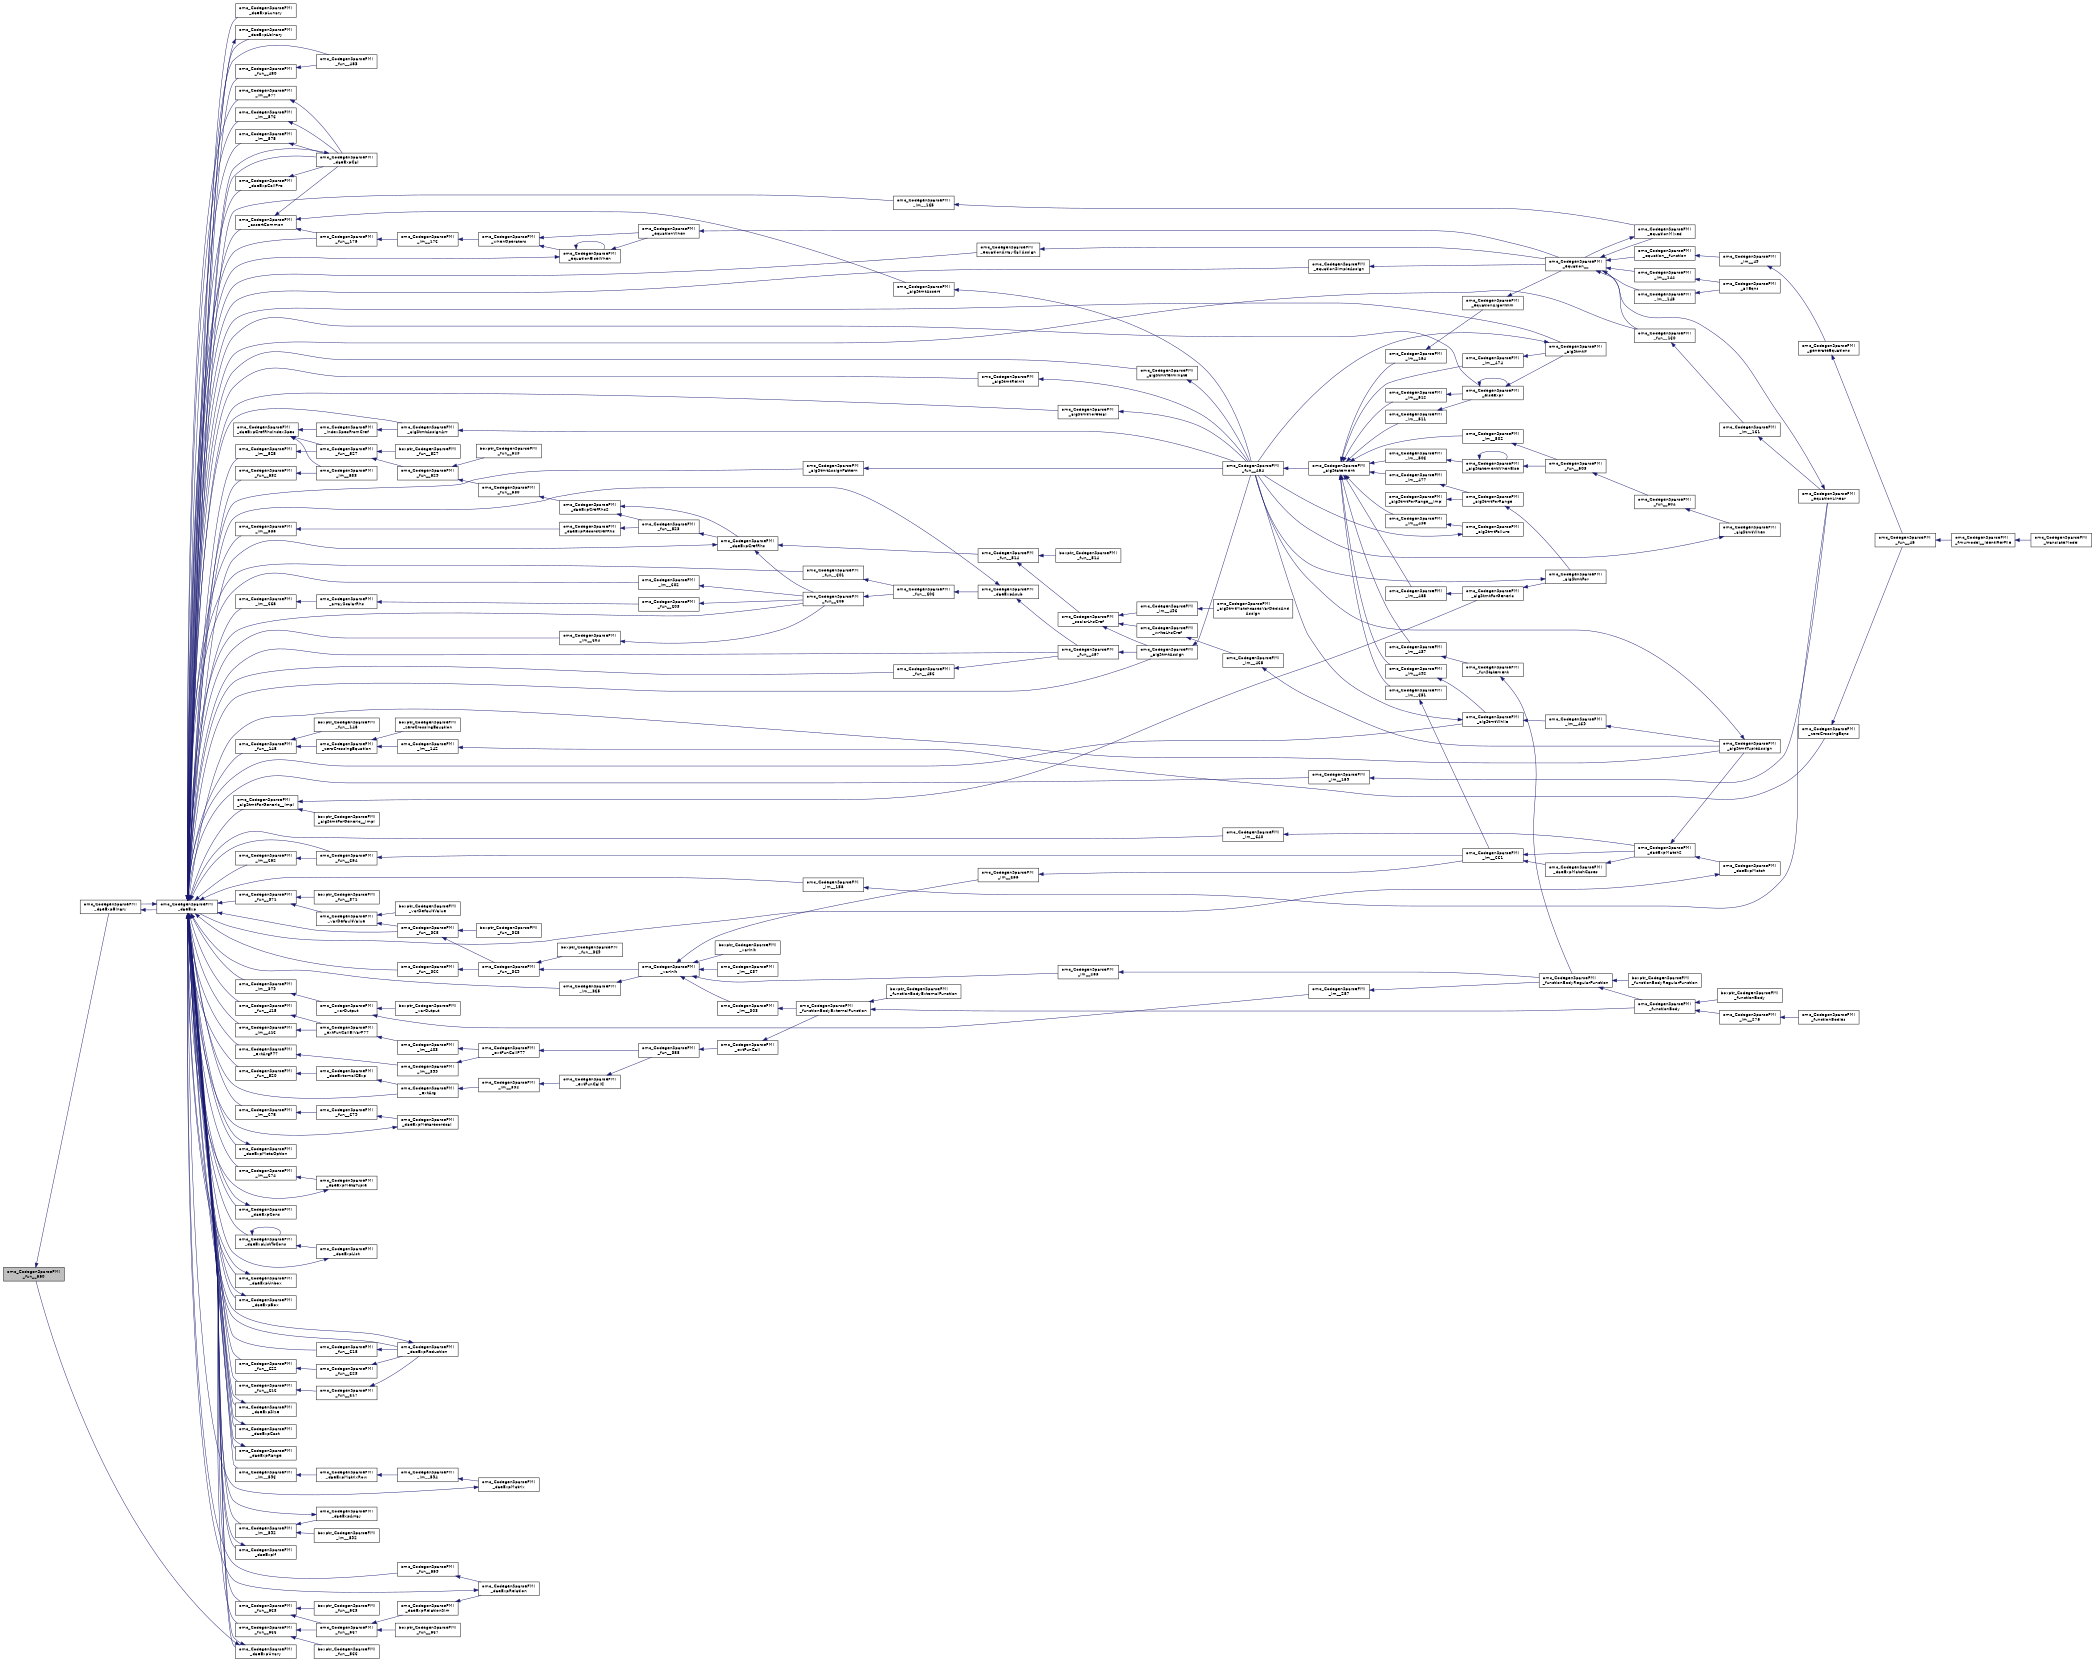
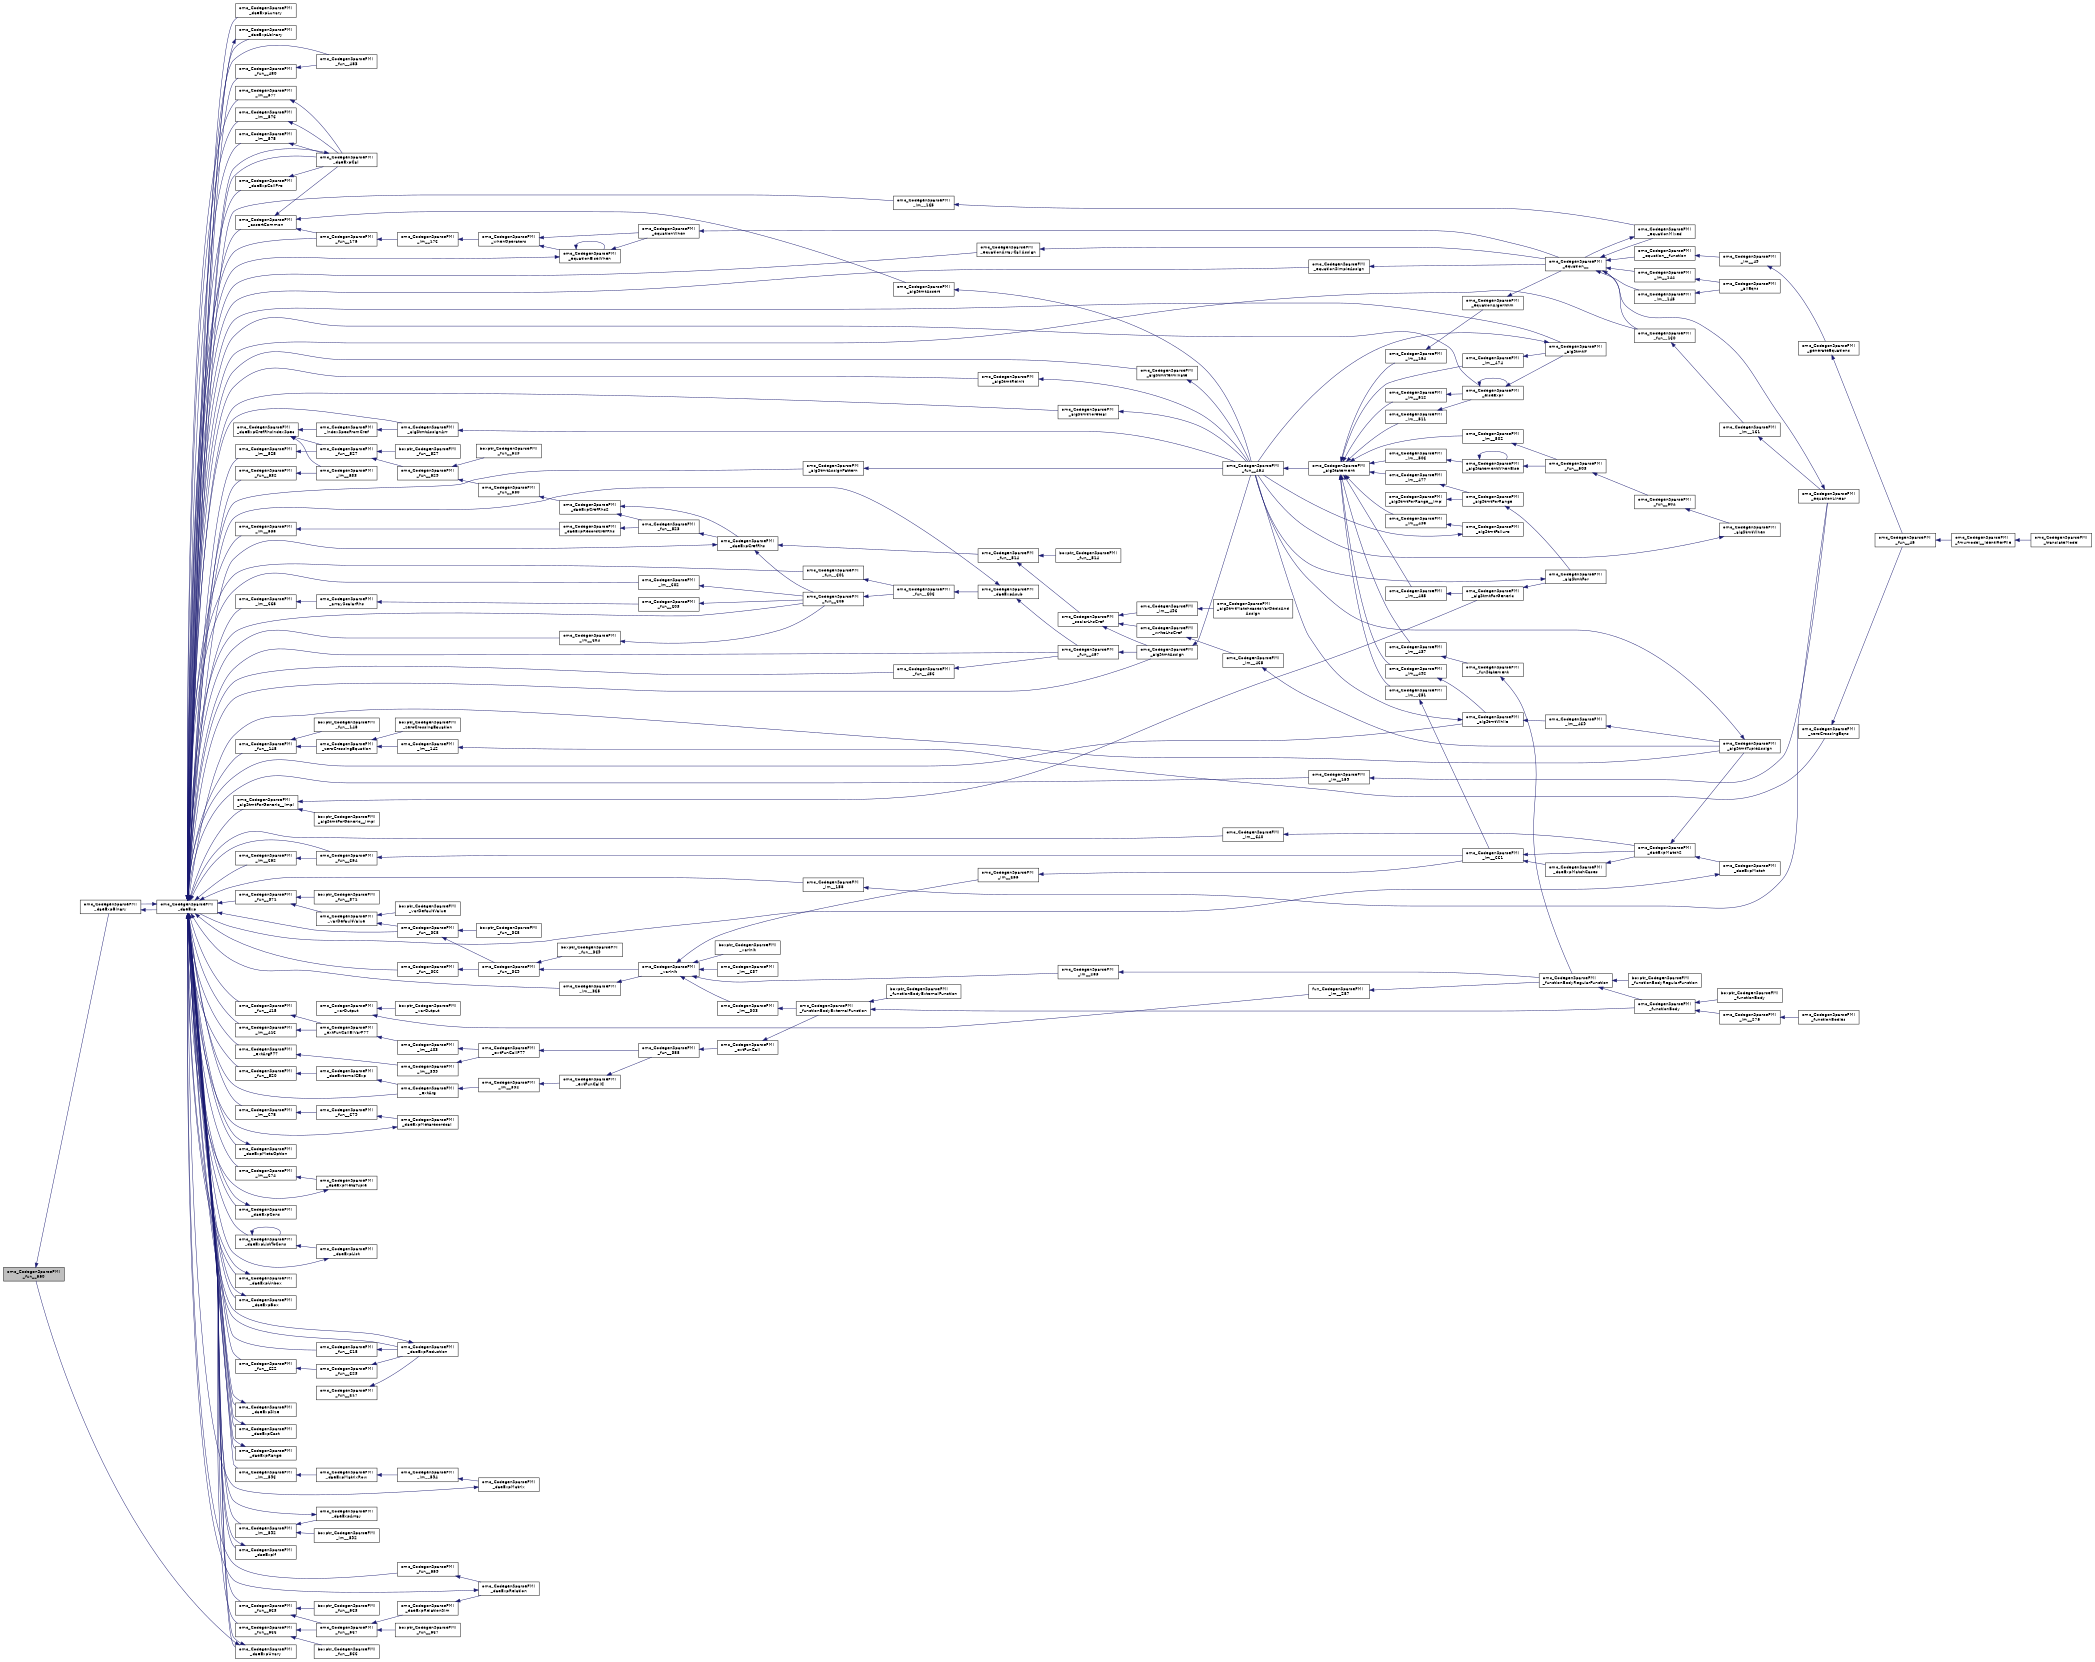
(266, 987) -> none
(1339, 992) -> (1339, 992)
(266, 1388) -> none
